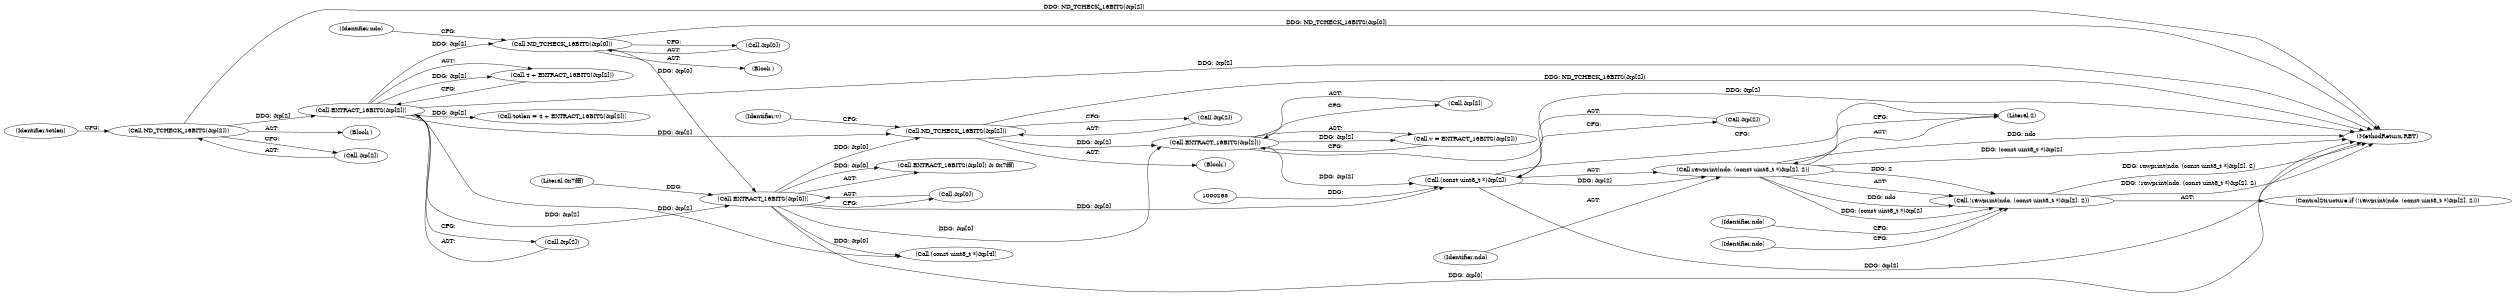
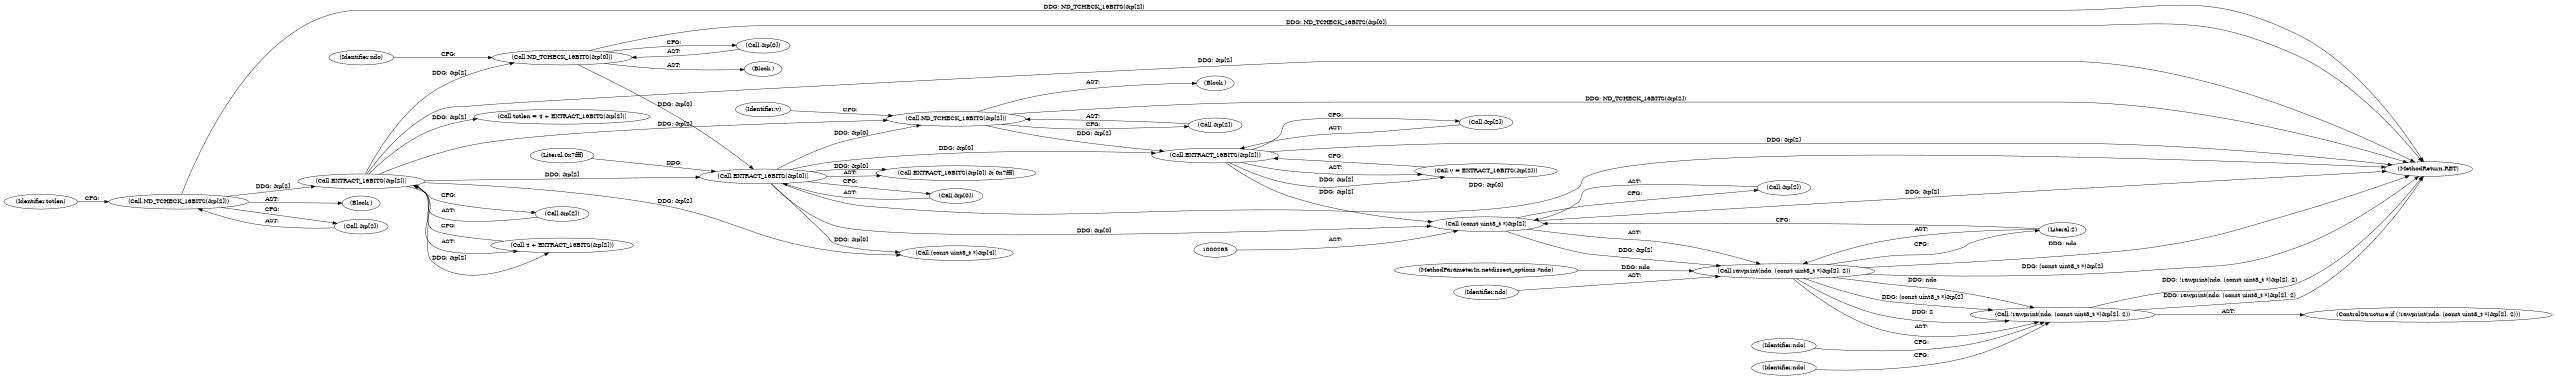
(1756, 149) -> (1793, 224)
(1336, 193) -> (1336, 240)
none -> (1486, 270)
